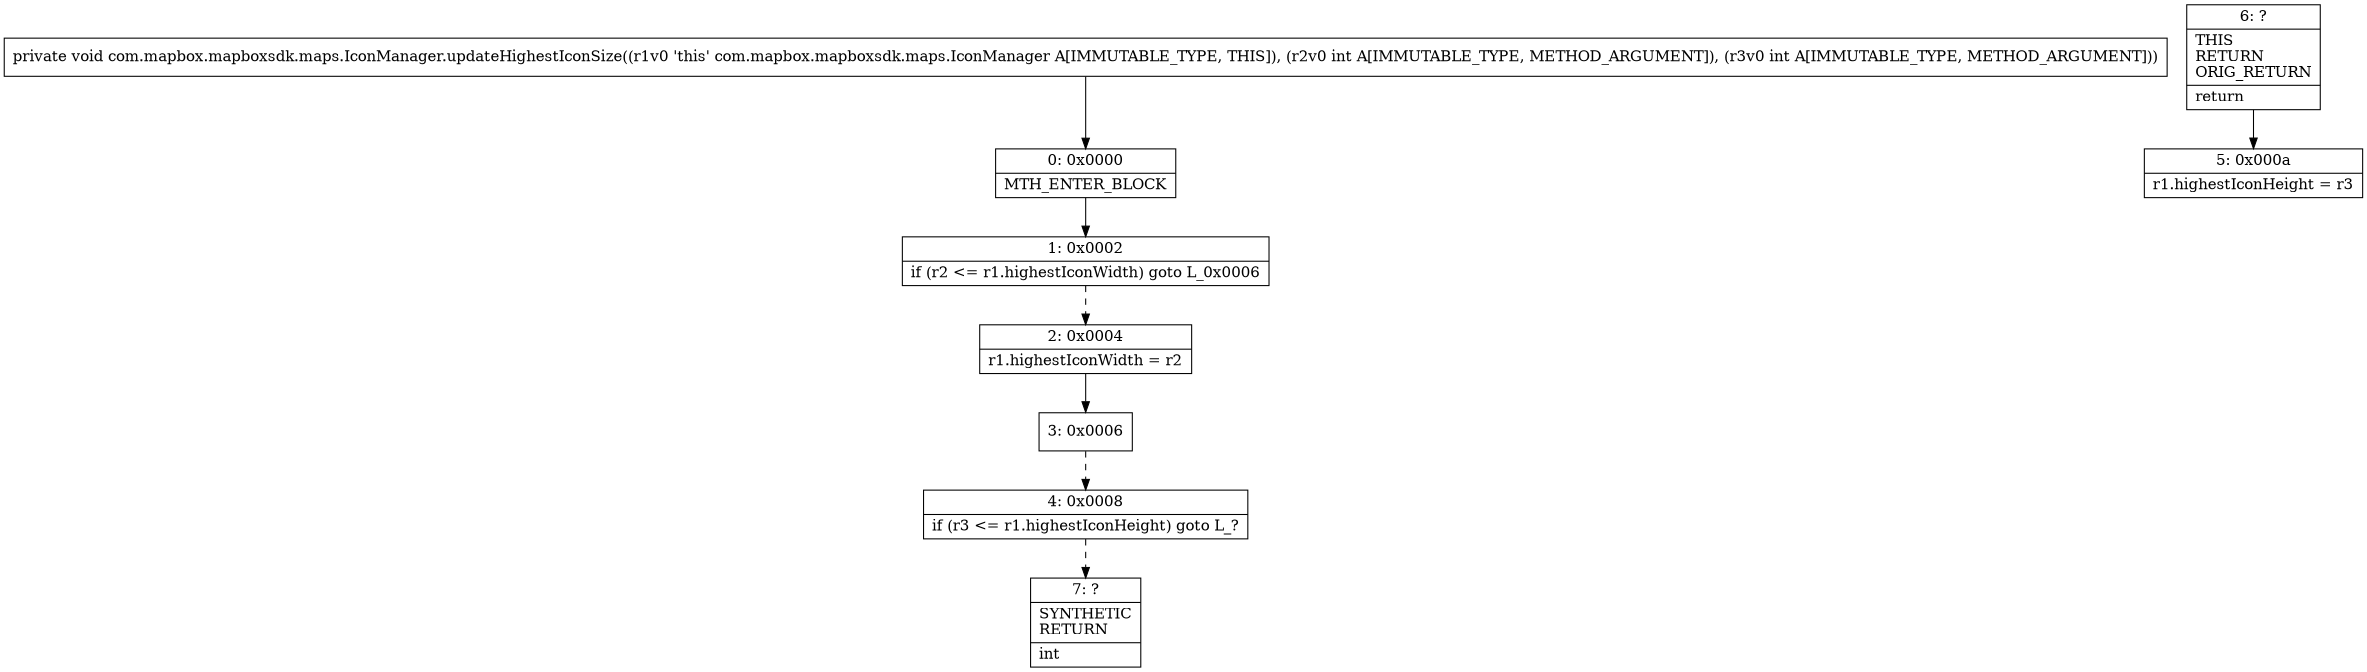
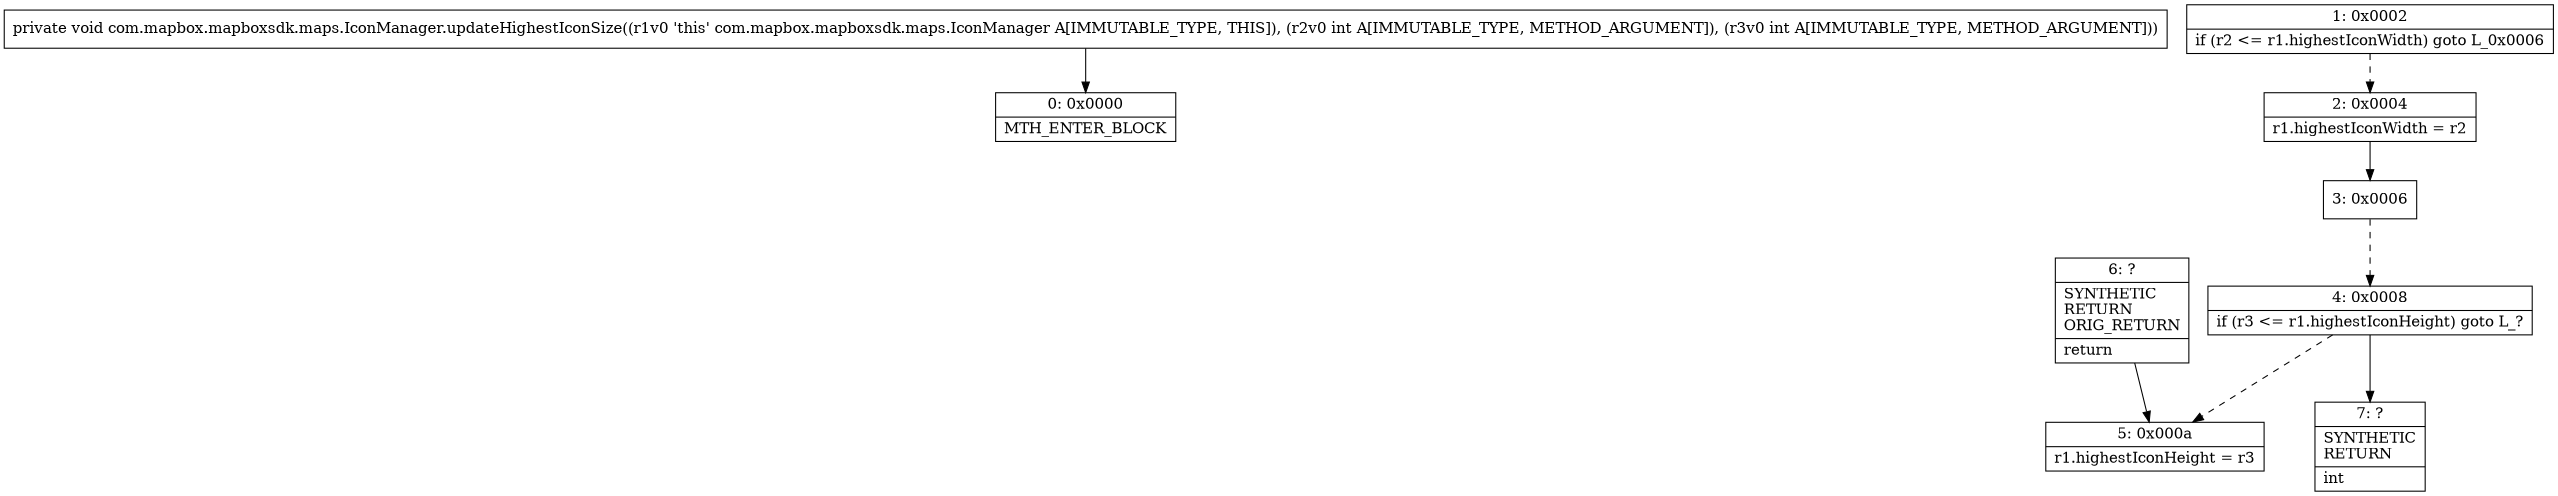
(2215, 41) -> (2110, 294)
(1086, 212) -> none
none -> (2267, 376)
(1086, 553) -> (2370, 363)
